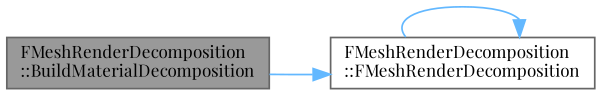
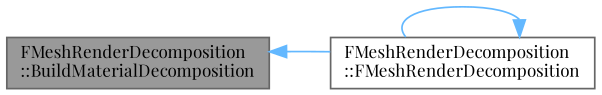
(291, 75) -> (309, 52)
